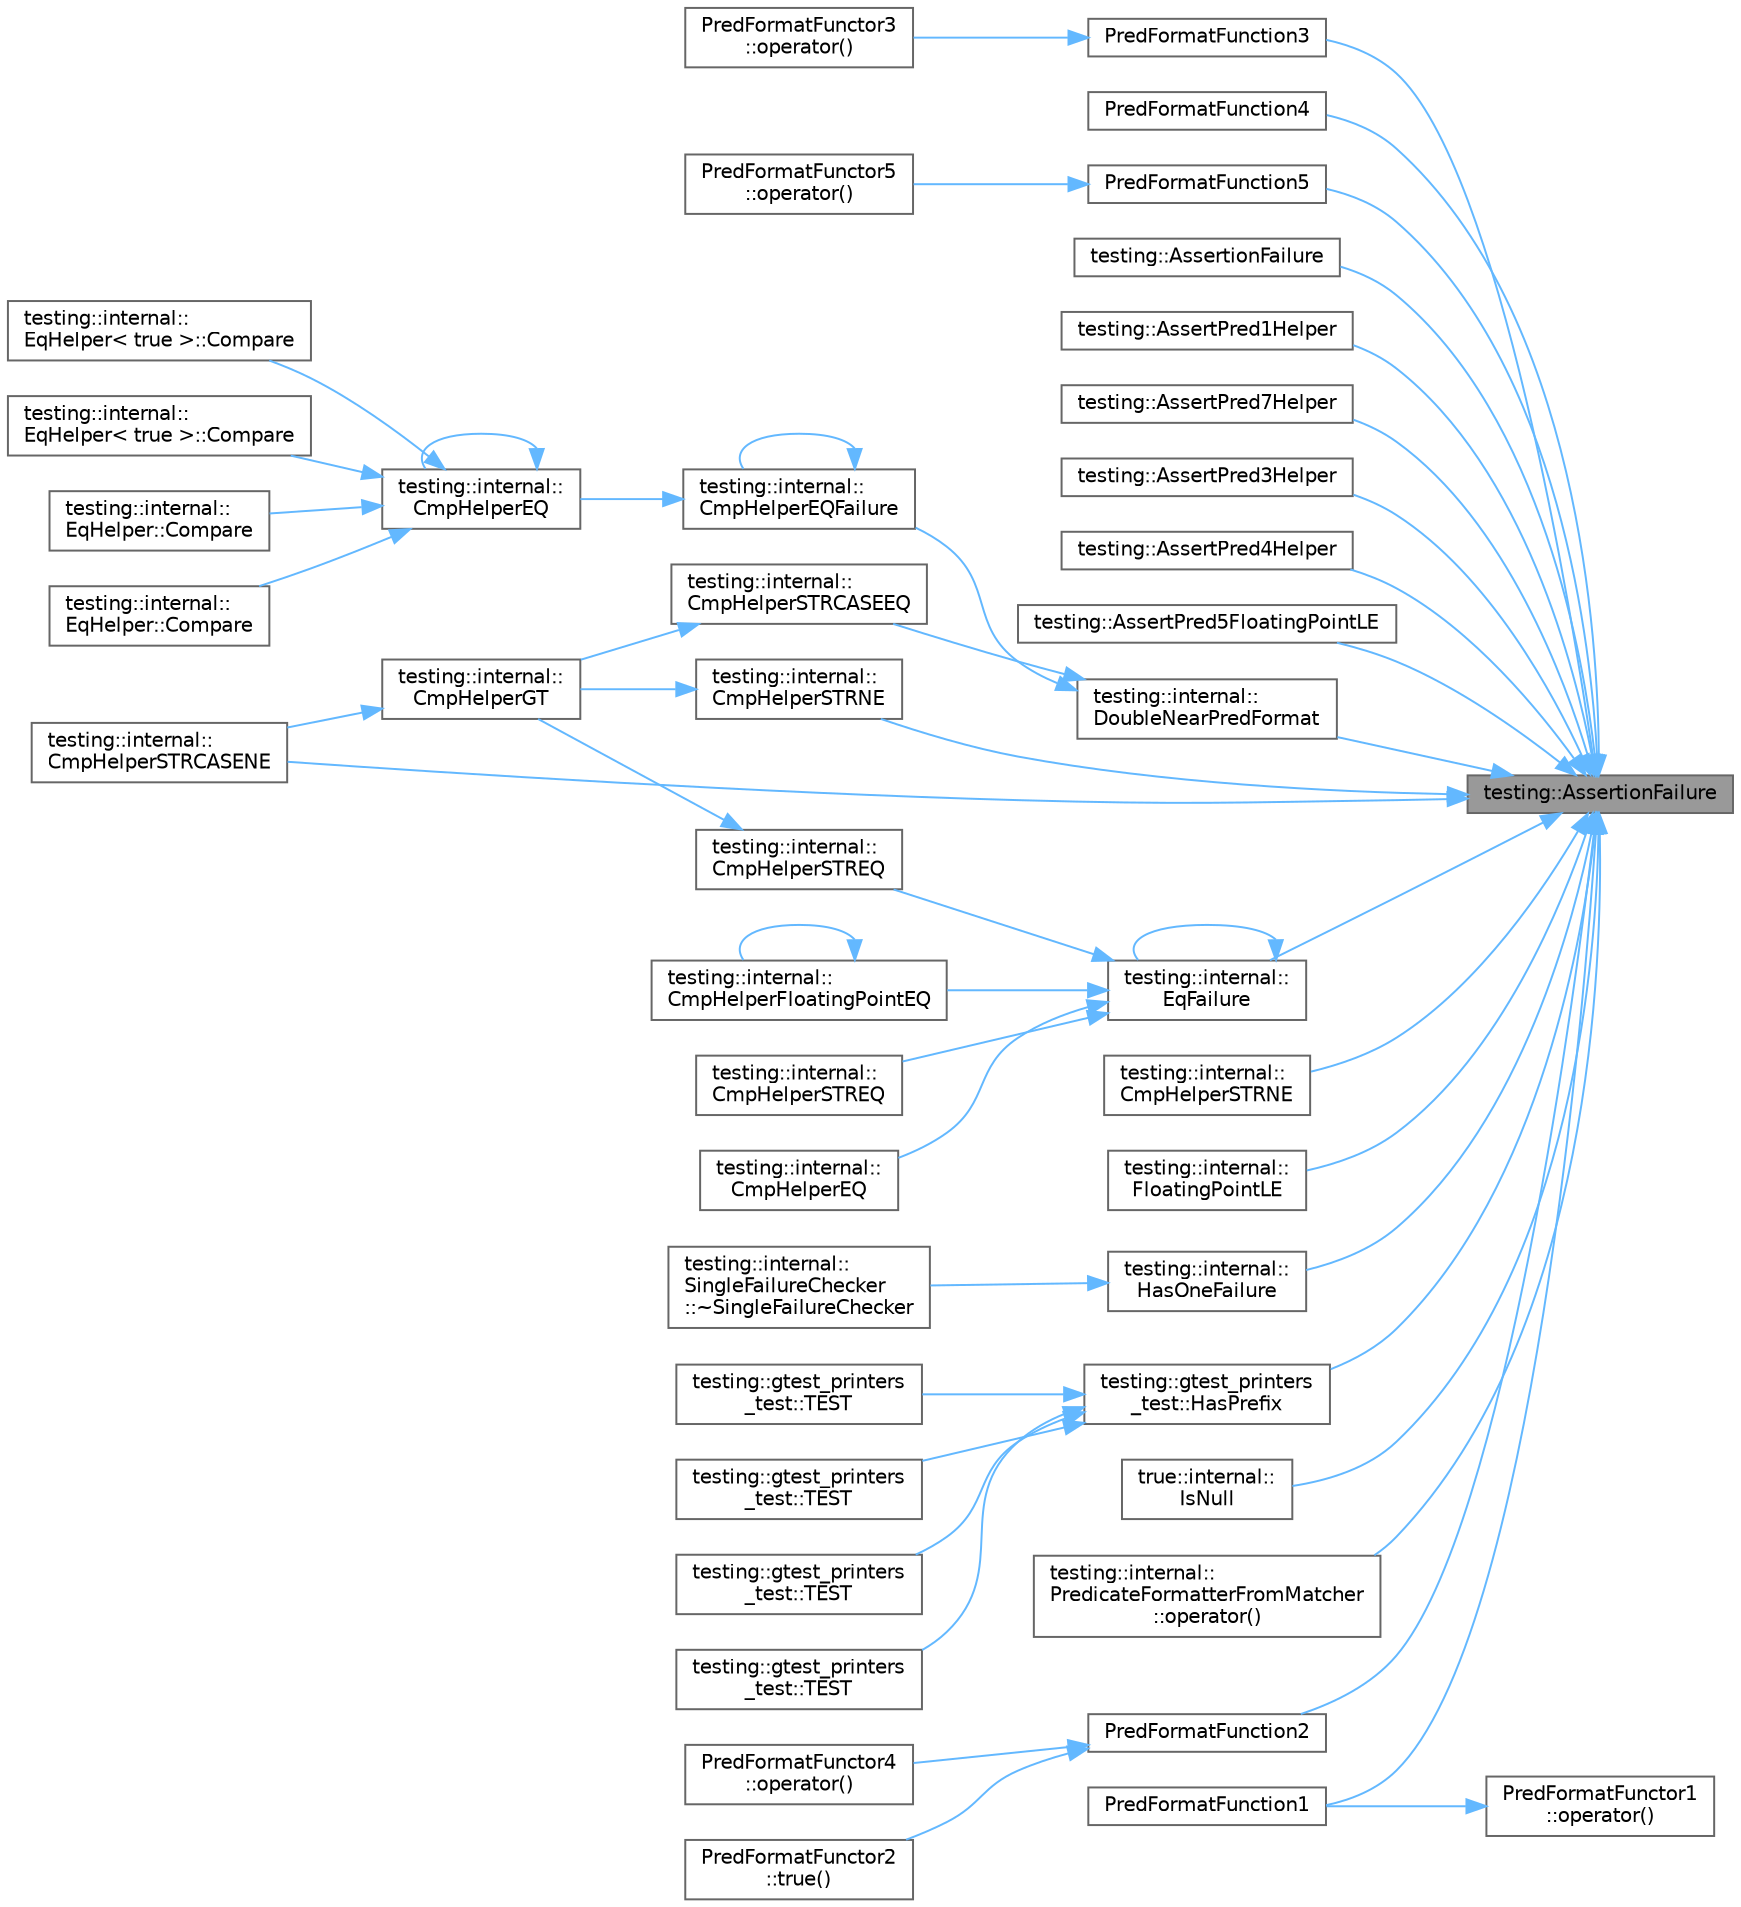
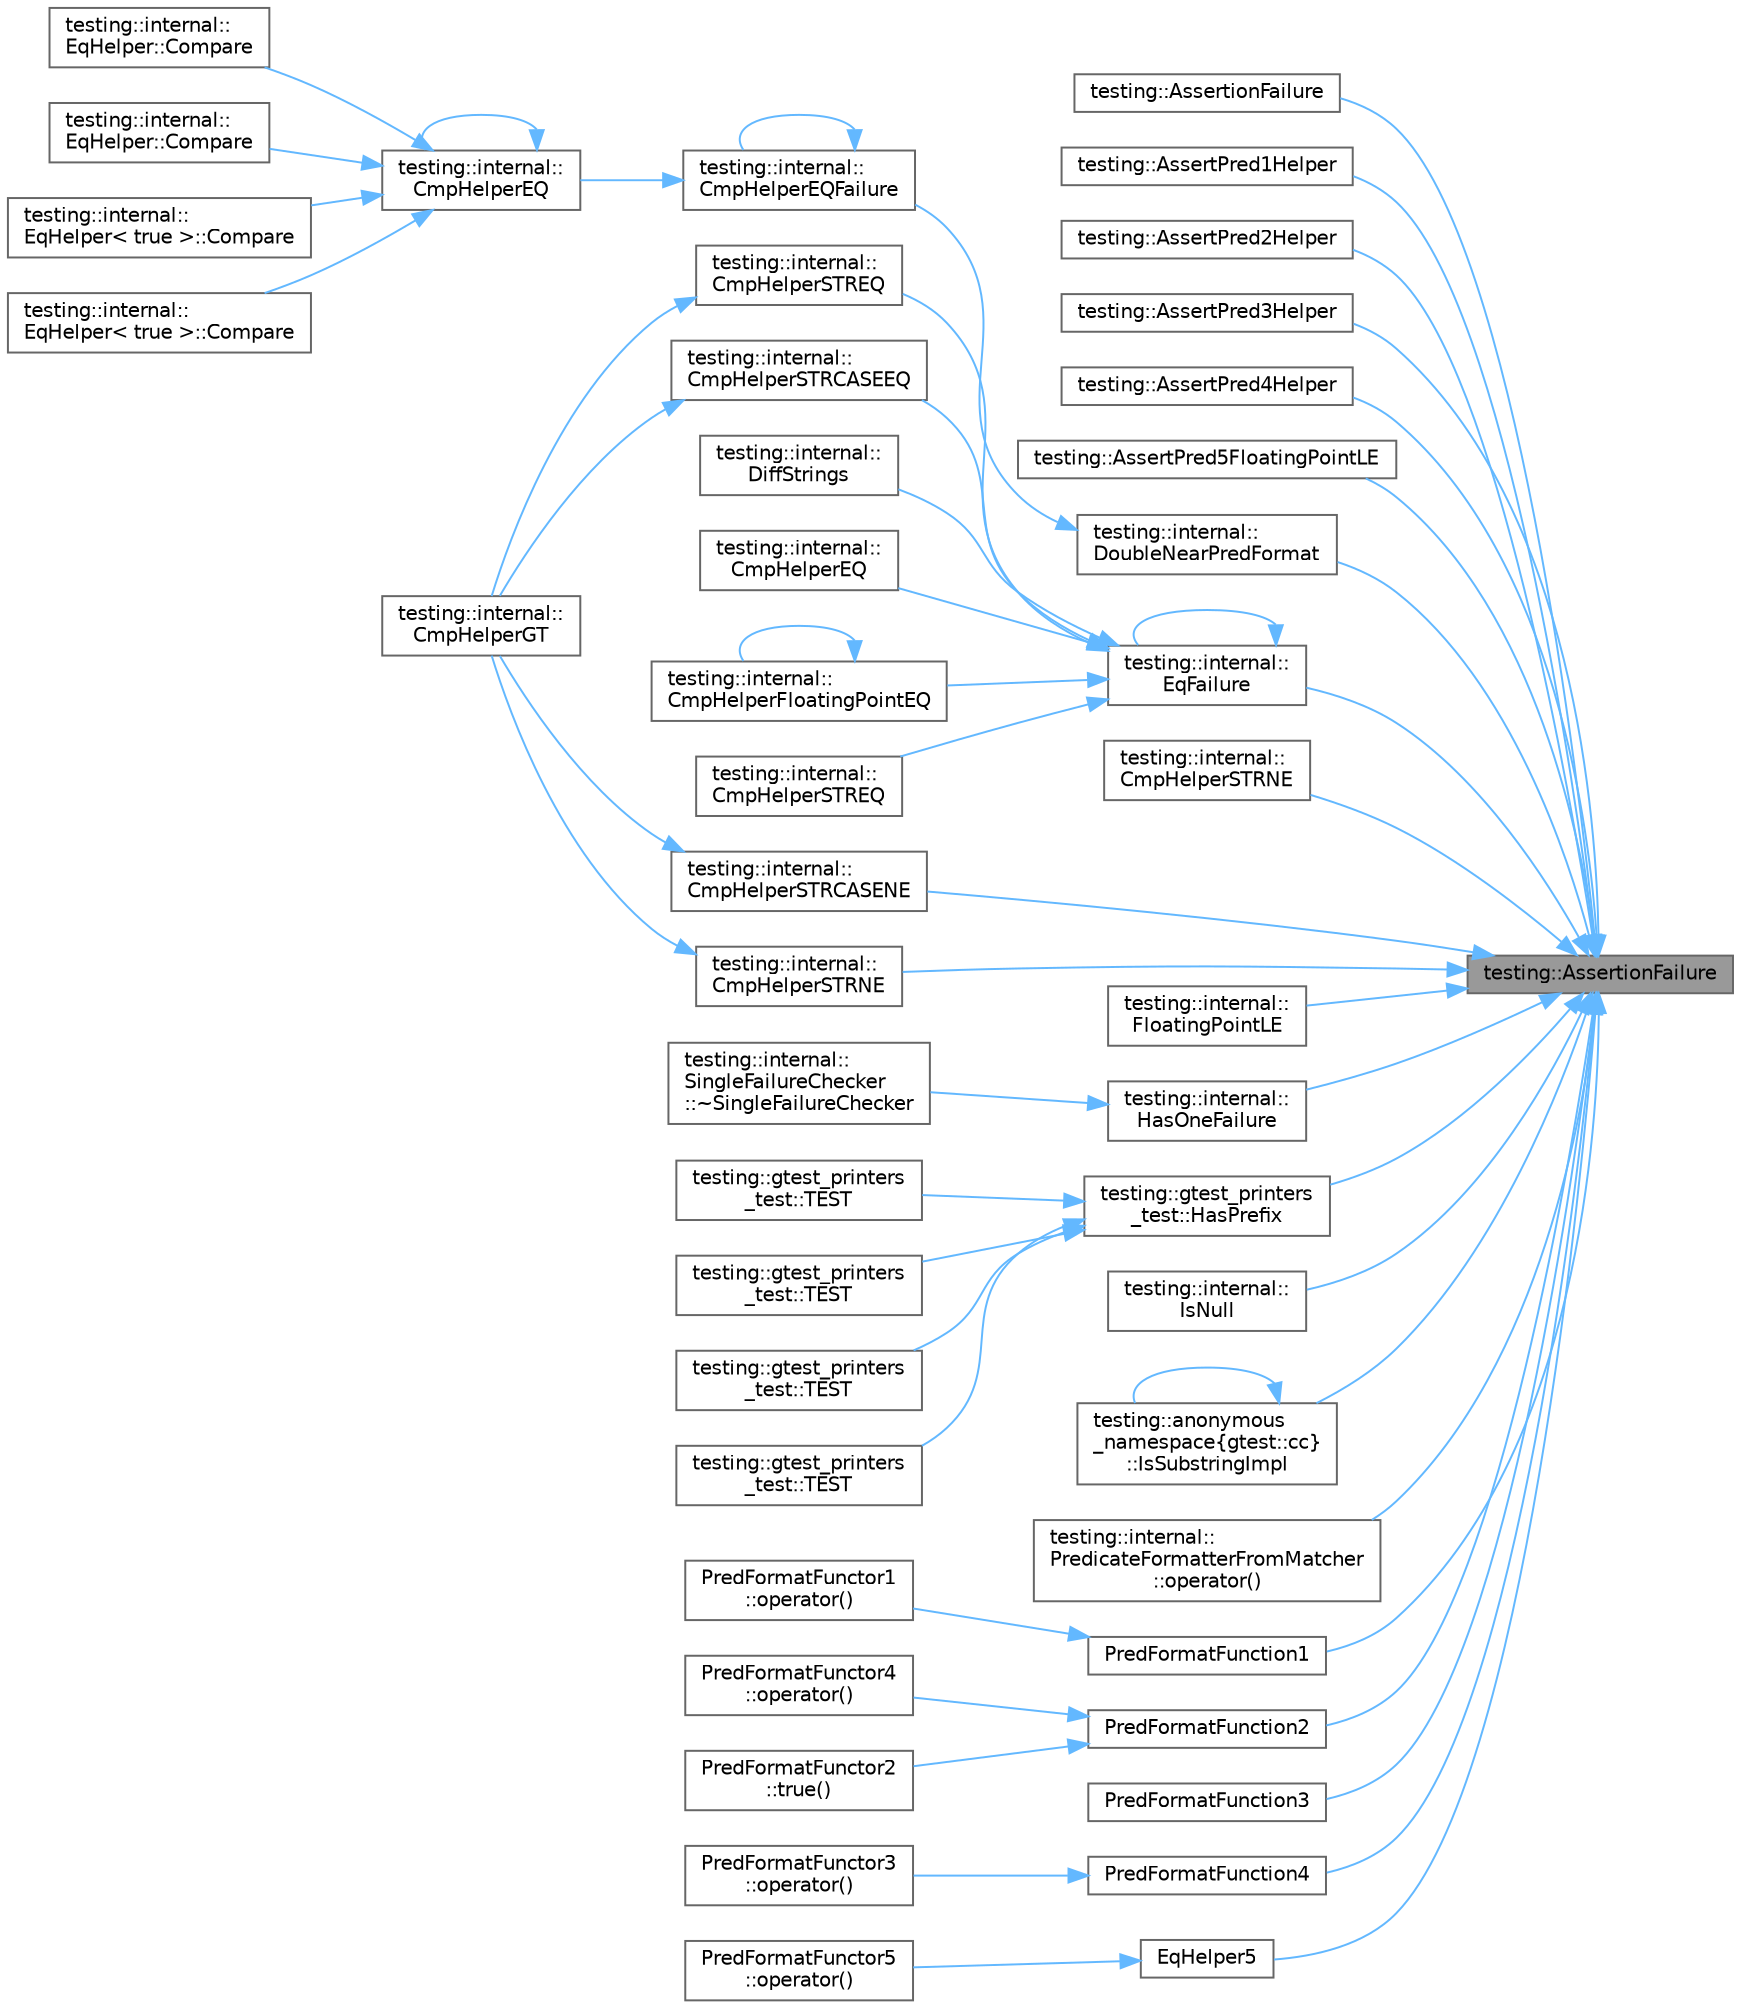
(991, 38) -> (991, 1876)
(1207, 184) -> (1207, 1959)
(1207, 404) -> (1207, 240)
none -> (799, 465)
(979, 650) -> (987, 532)
(325, 720) -> (572, 759)
none -> (1207, 1444)
(1207, 1489) -> (1207, 1301)
(1396, 1806) -> (991, 1621)
